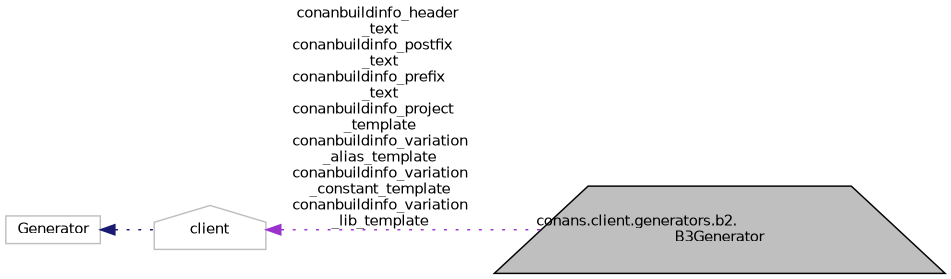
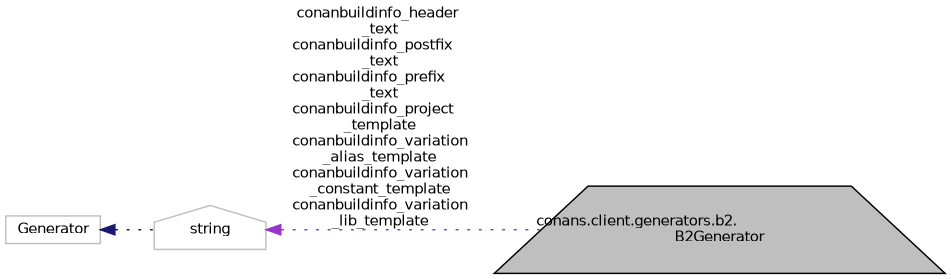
(210, 230) -> (210, 230)
(720, 230) -> (720, 230)
